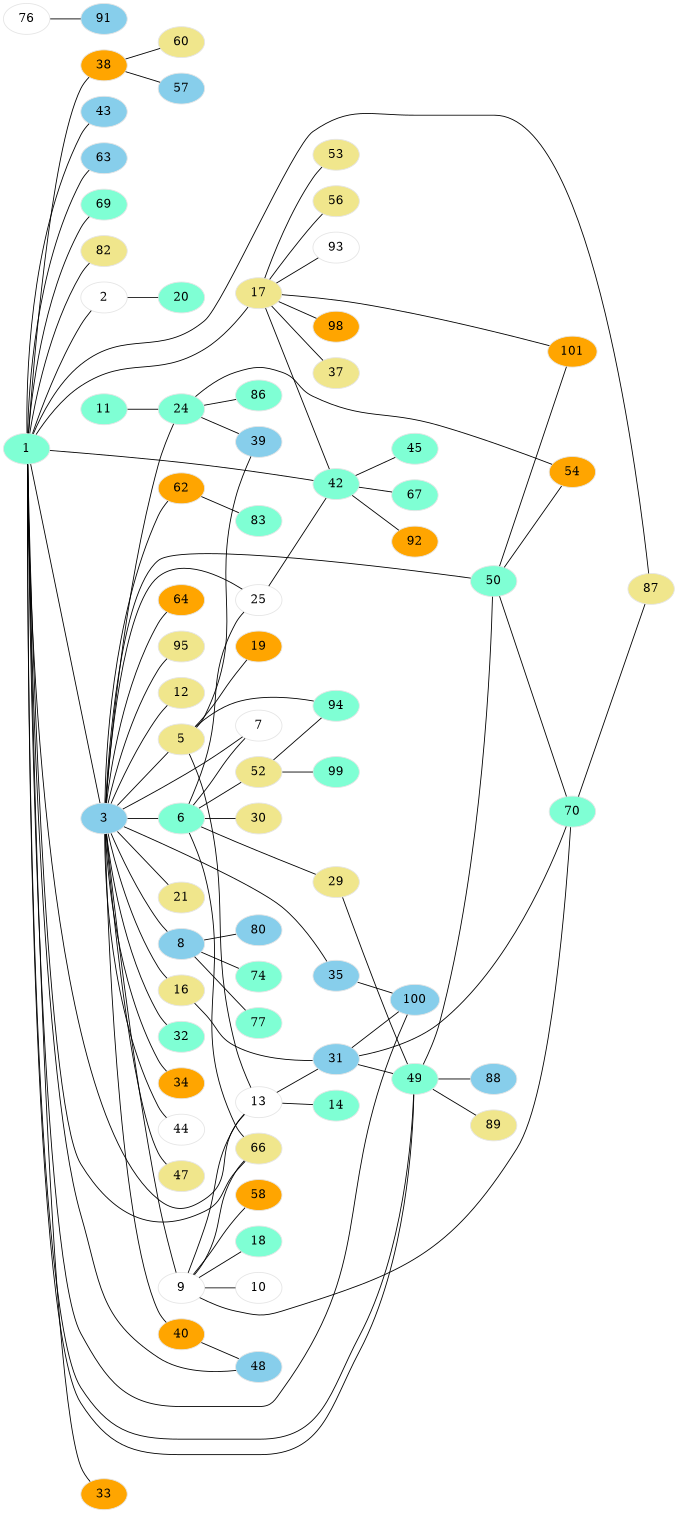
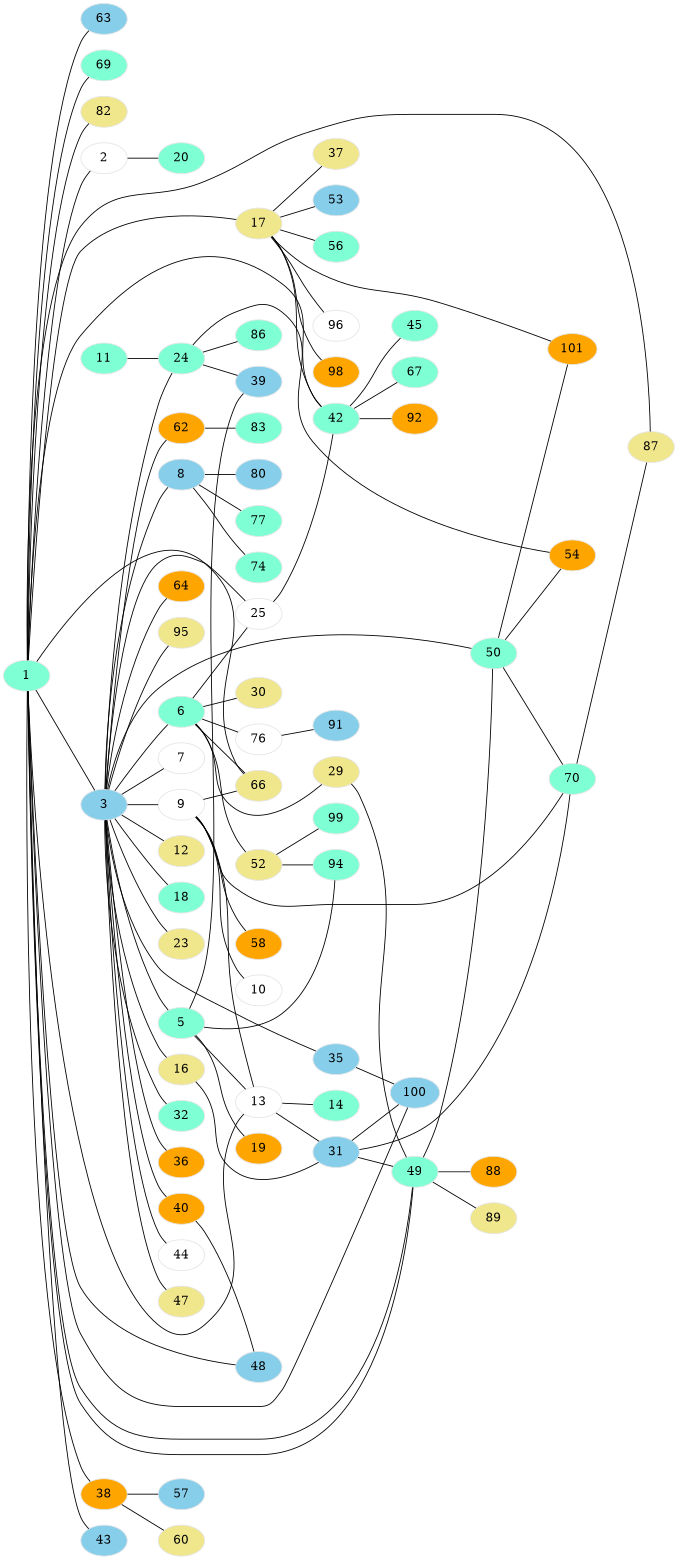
(336, 155) -> (336, 200)
(336, 201) -> (336, 247)
(336, 248) -> (336, 326)
(181, 739) -> (181, 1023)
(219, 771) -> (219, 725)
(181, 898) -> (181, 944)
(494, 1079) -> (494, 1172)
(181, 1083) -> (181, 1162)
(220, 1265) -> (140, 853)
(104, 1494) -> none
